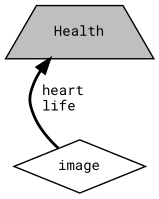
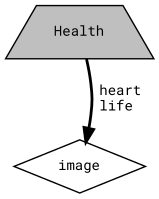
(33, 112) -> (92, 93)
